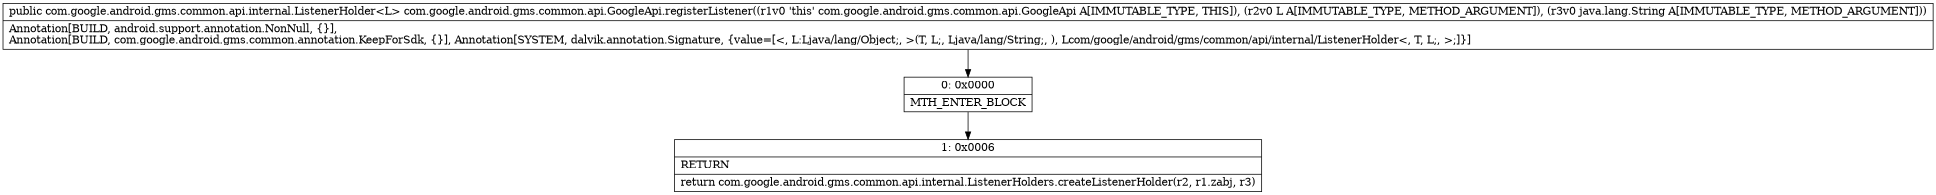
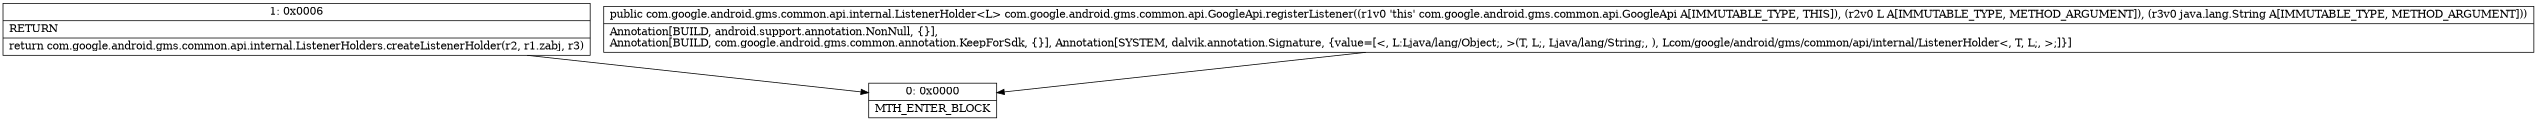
(968, 122) -> (694, 74)
